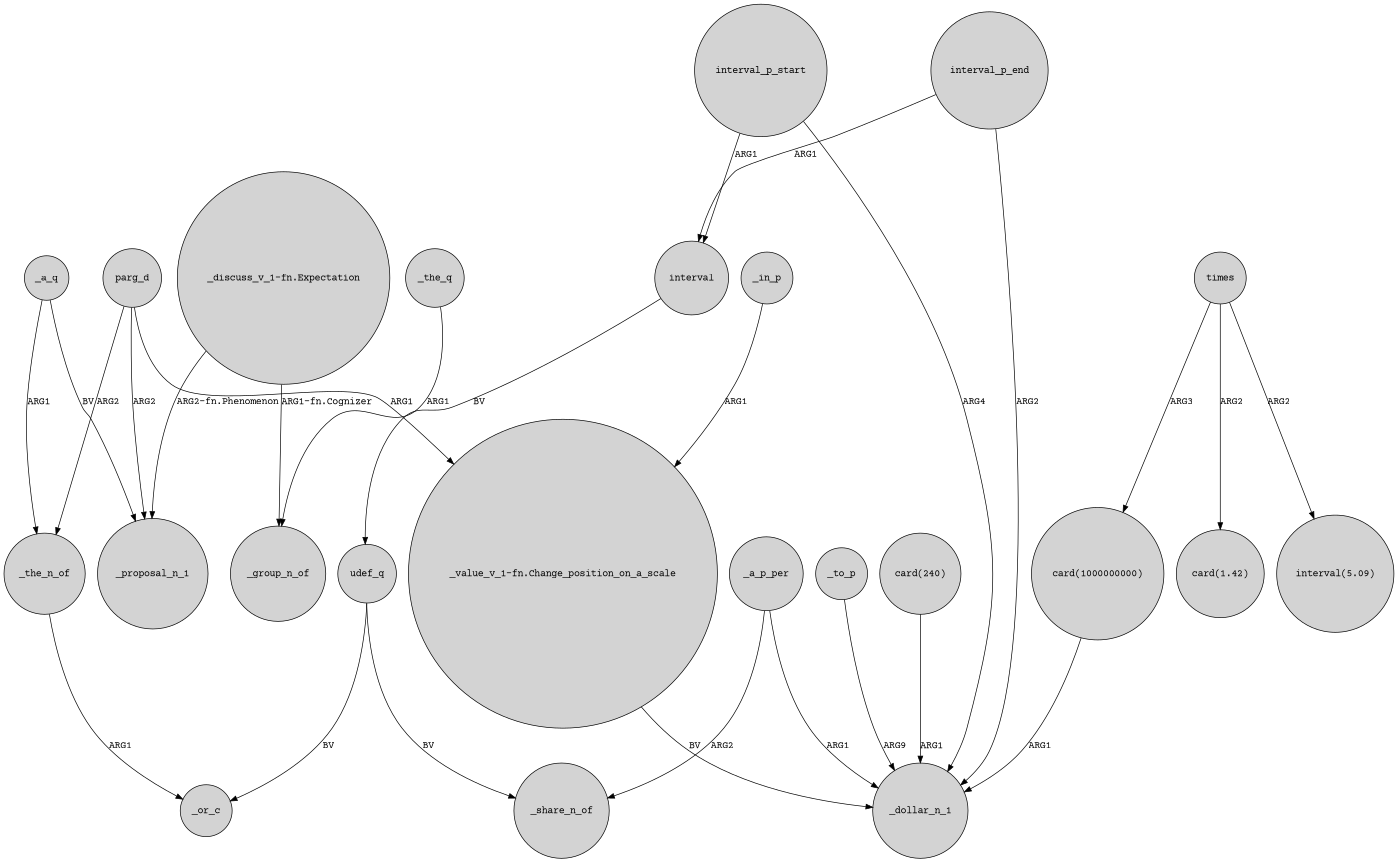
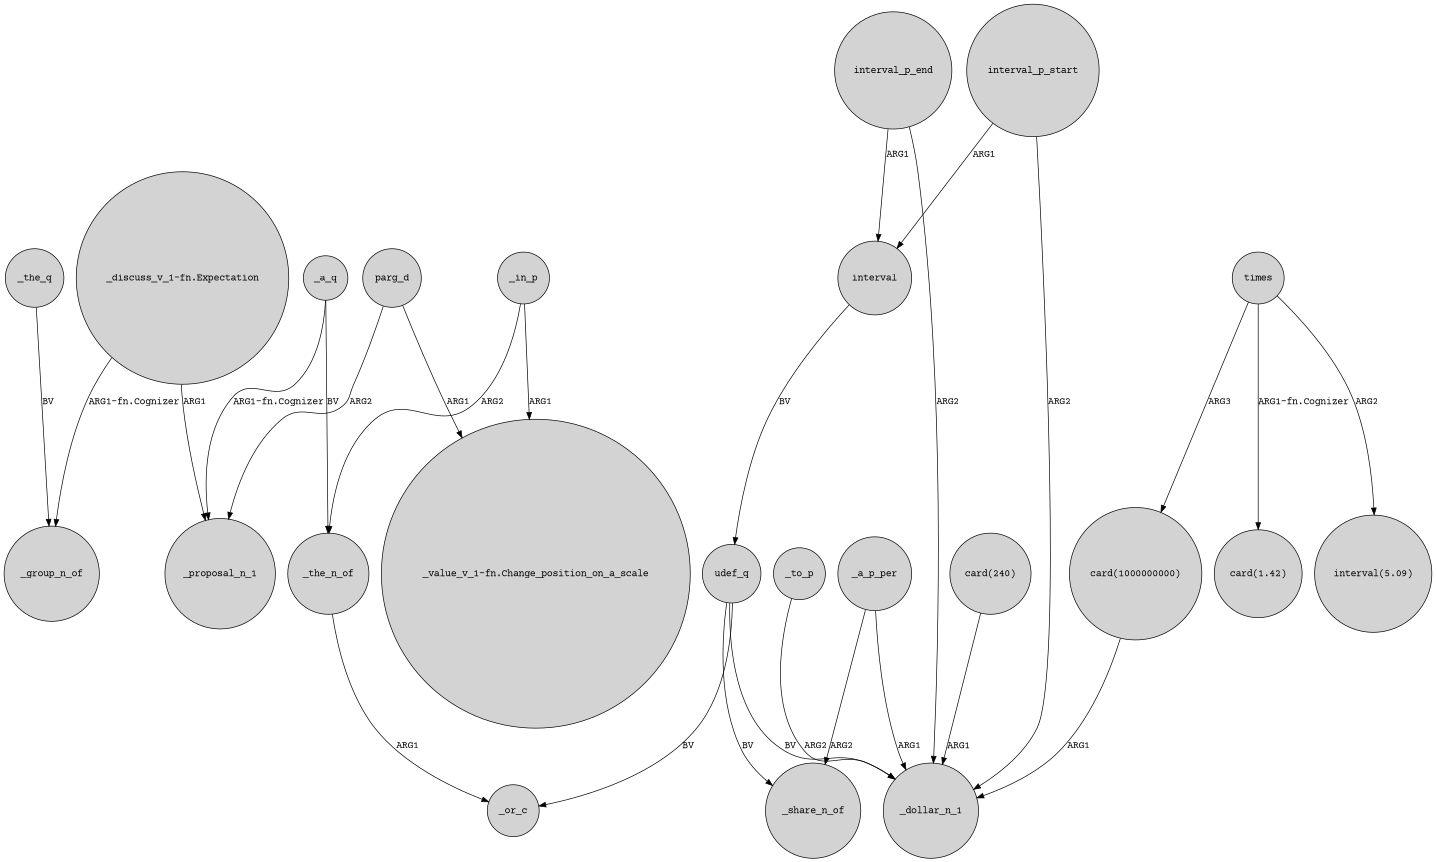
(39, 402) -> (333, 402)
(88, 402) -> (279, 402)
(228, 402) -> (195, 402)
(438, 402) -> (48, 402)
(974, 402) -> (1060, 402)
(1232, 402) -> (1304, 402)
(93, 412) -> (422, 412)
(895, 746) -> (816, 746)
(743, 778) -> (764, 733)
